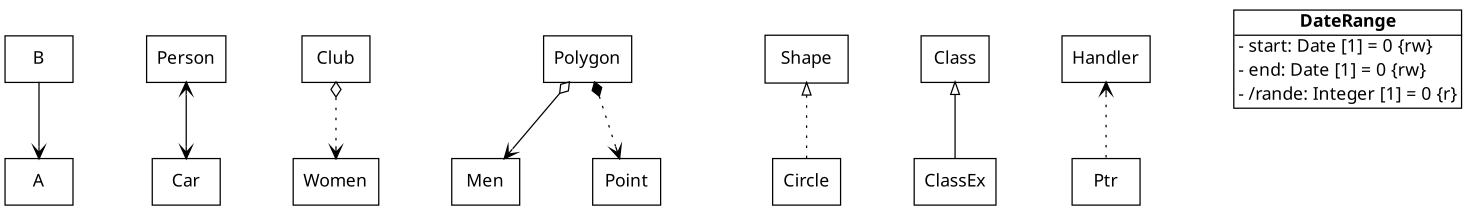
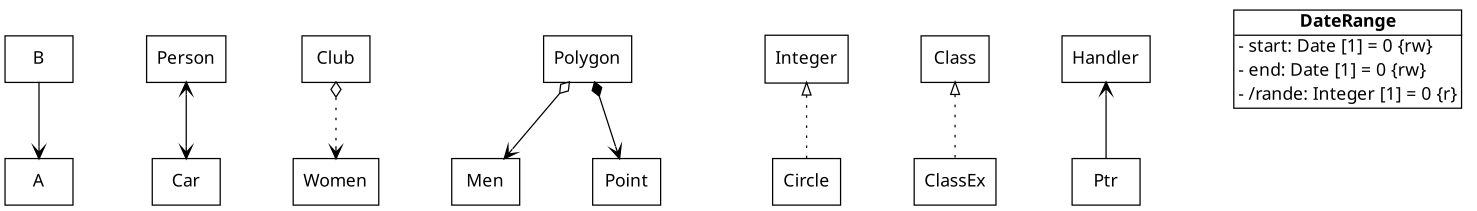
(807, 59) -> (807, 59)
(607, 121) -> (607, 121)
(955, 127) -> (955, 127)
(1106, 127) -> (1106, 127)
